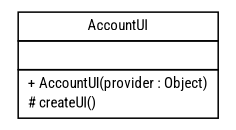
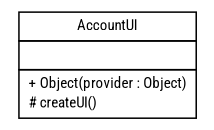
(118, 83) -> (108, 83)
